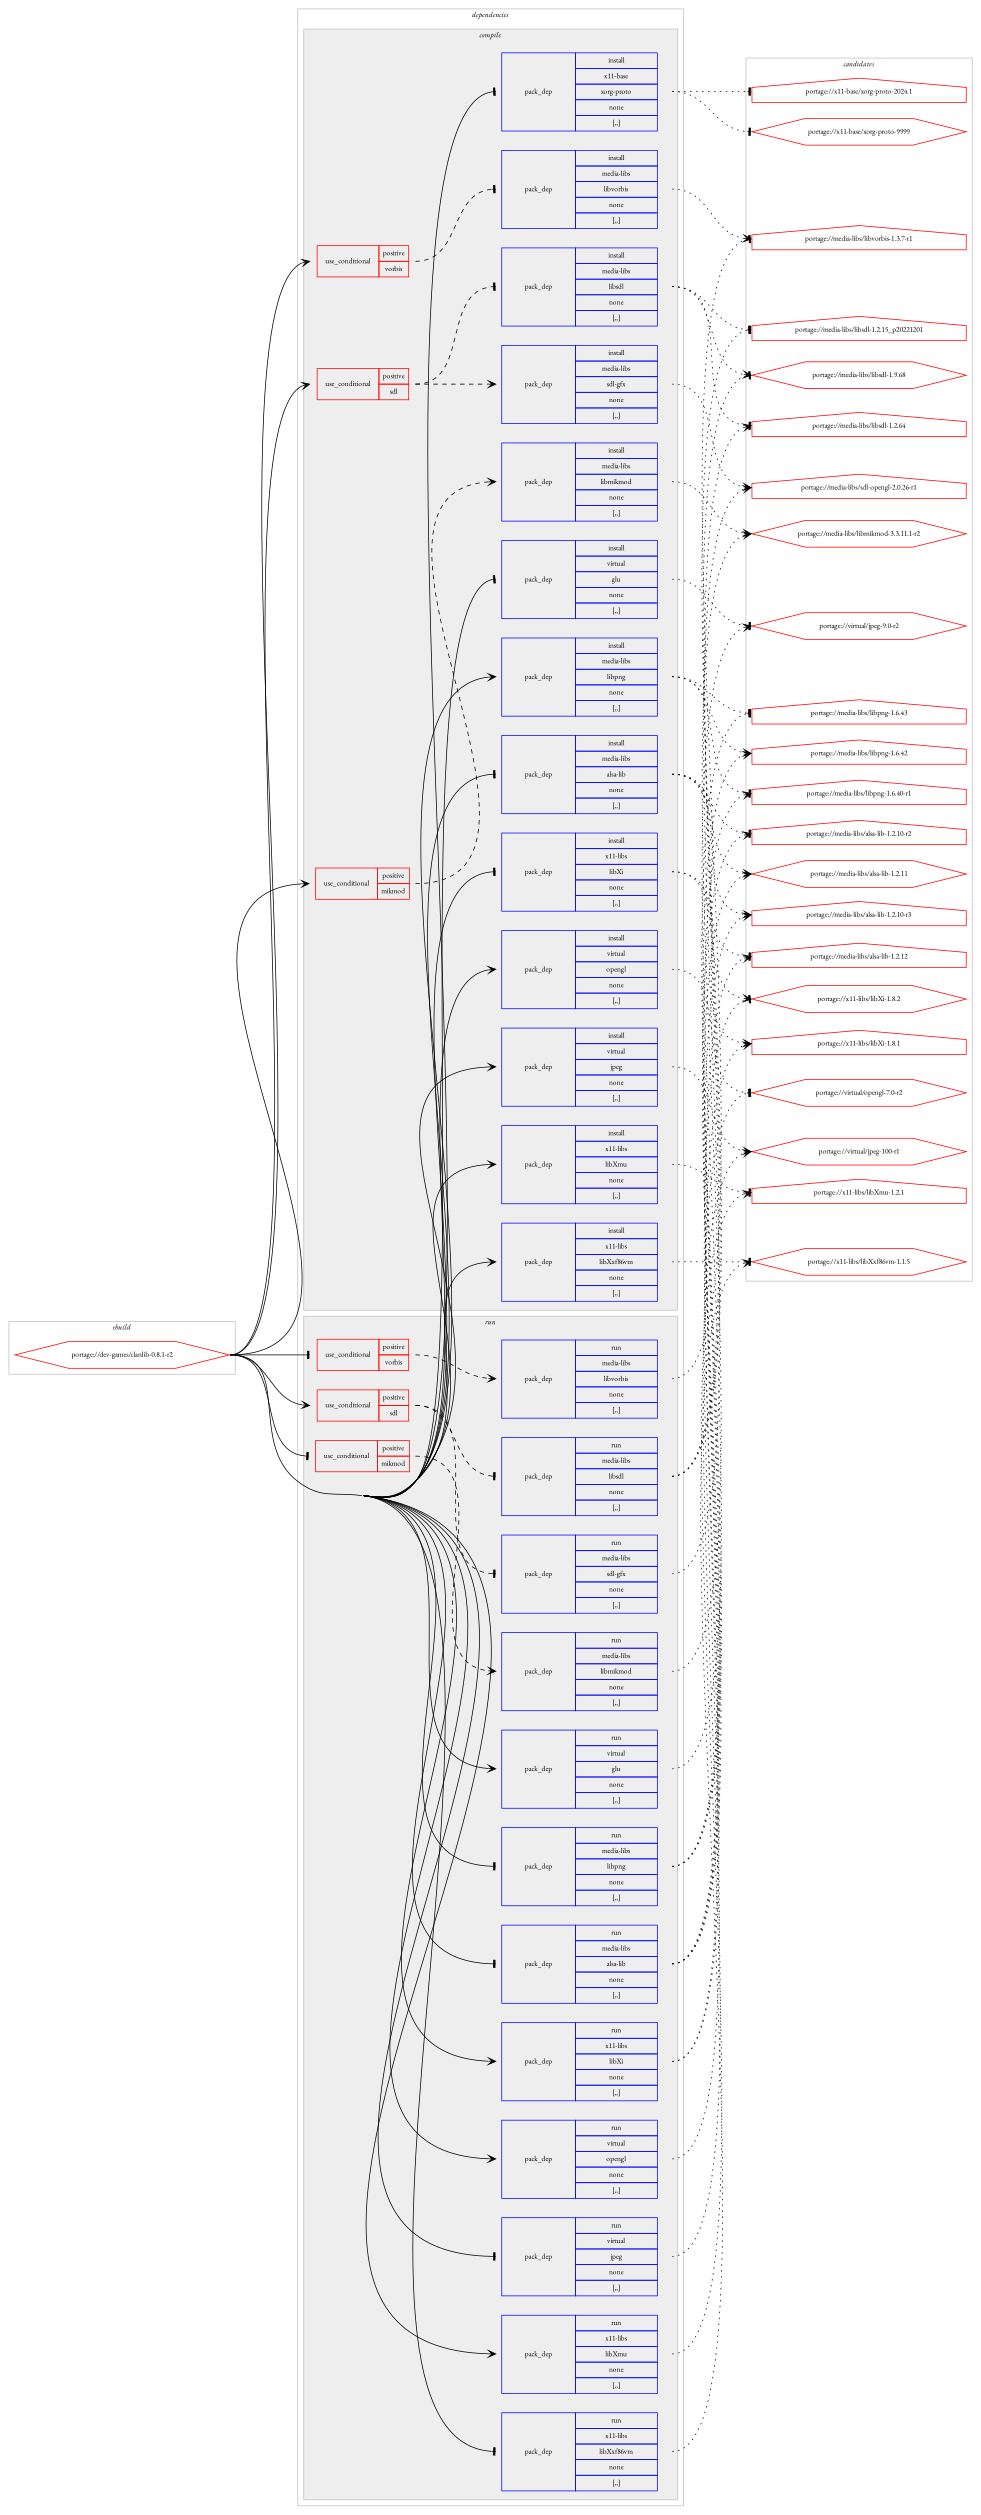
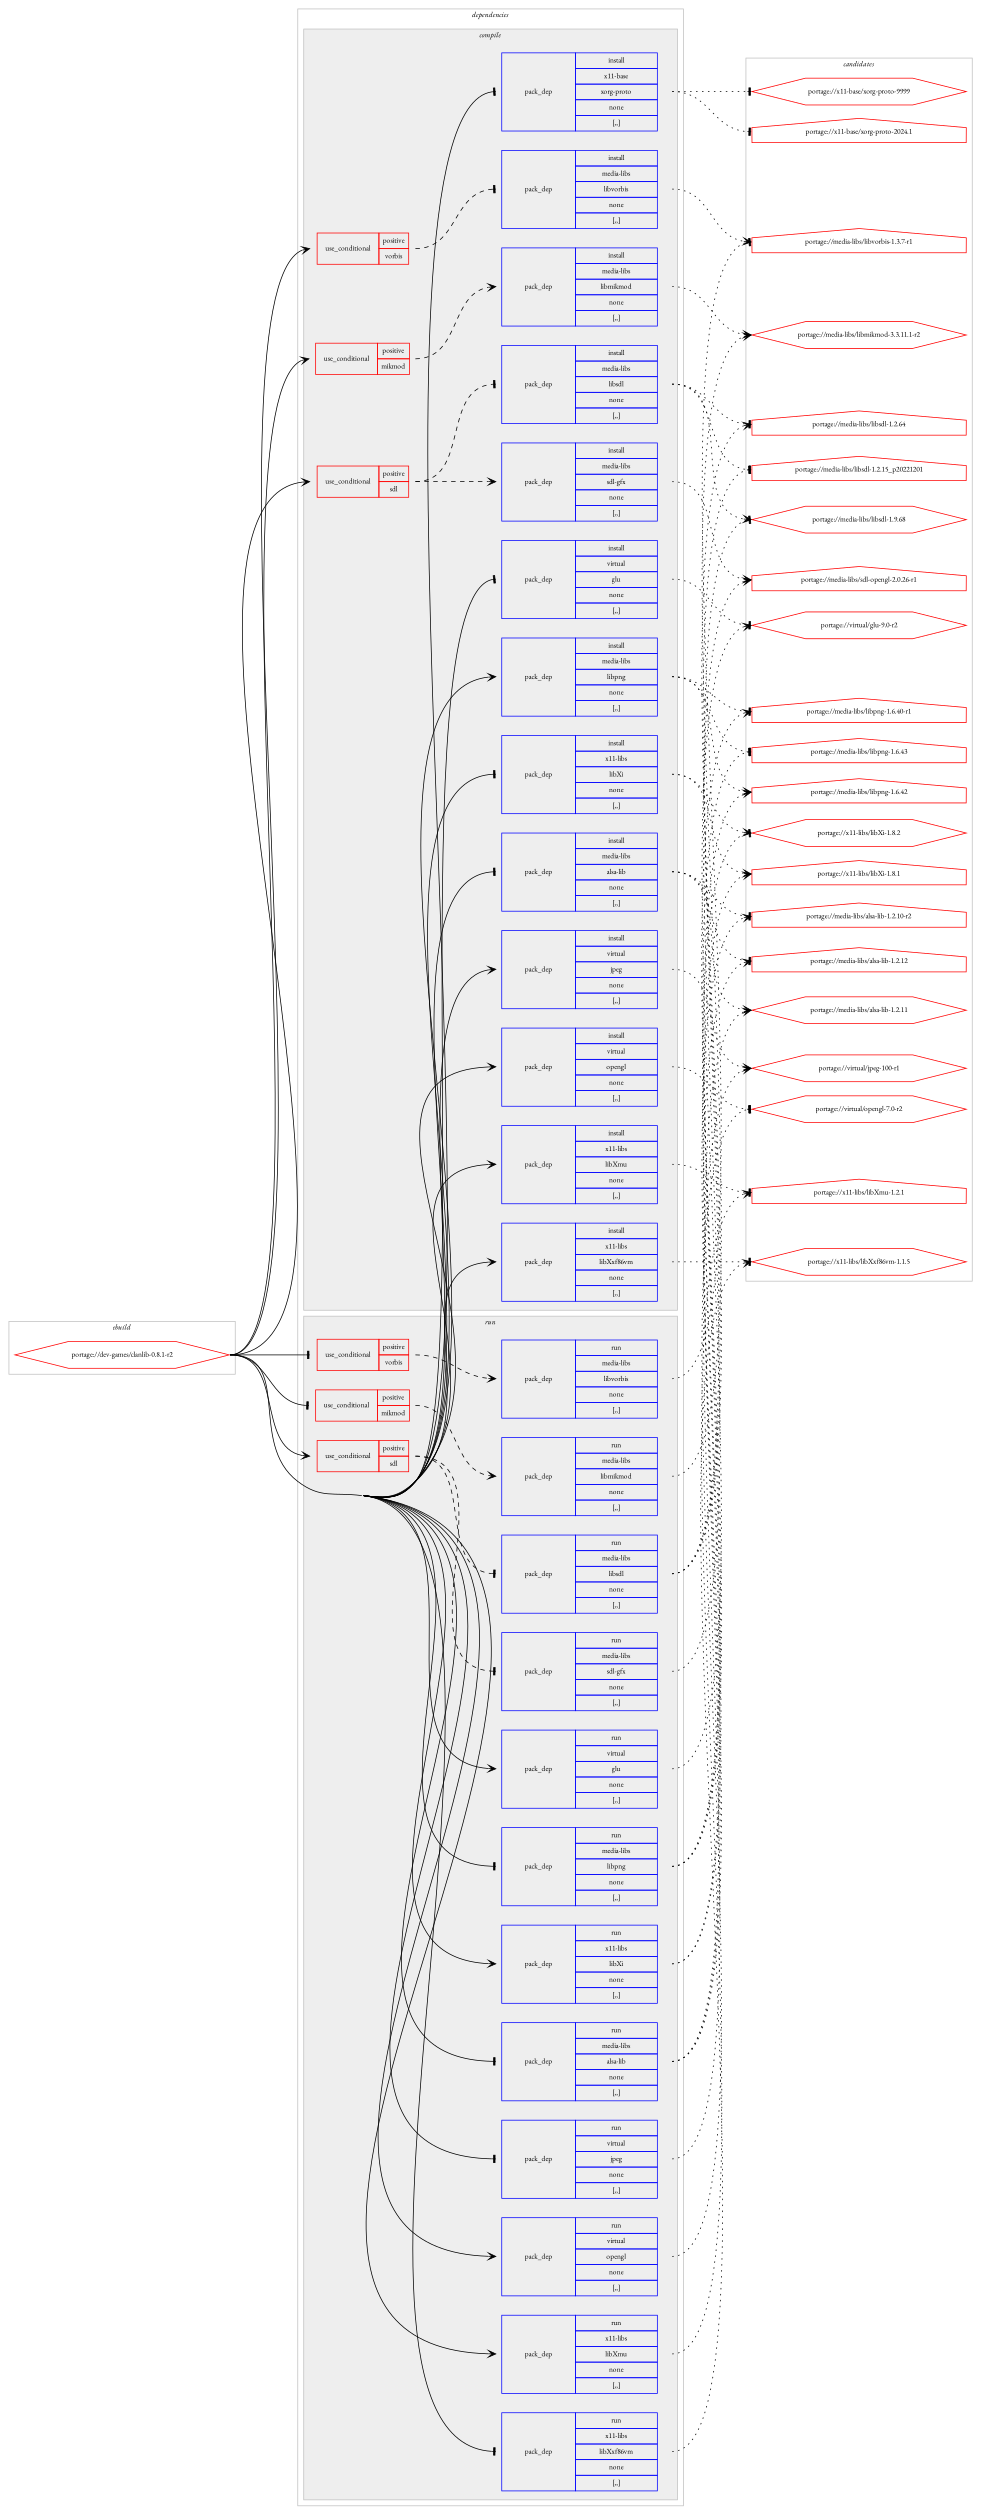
(859, 626) -> (859, 625)
(859, 915) -> none
